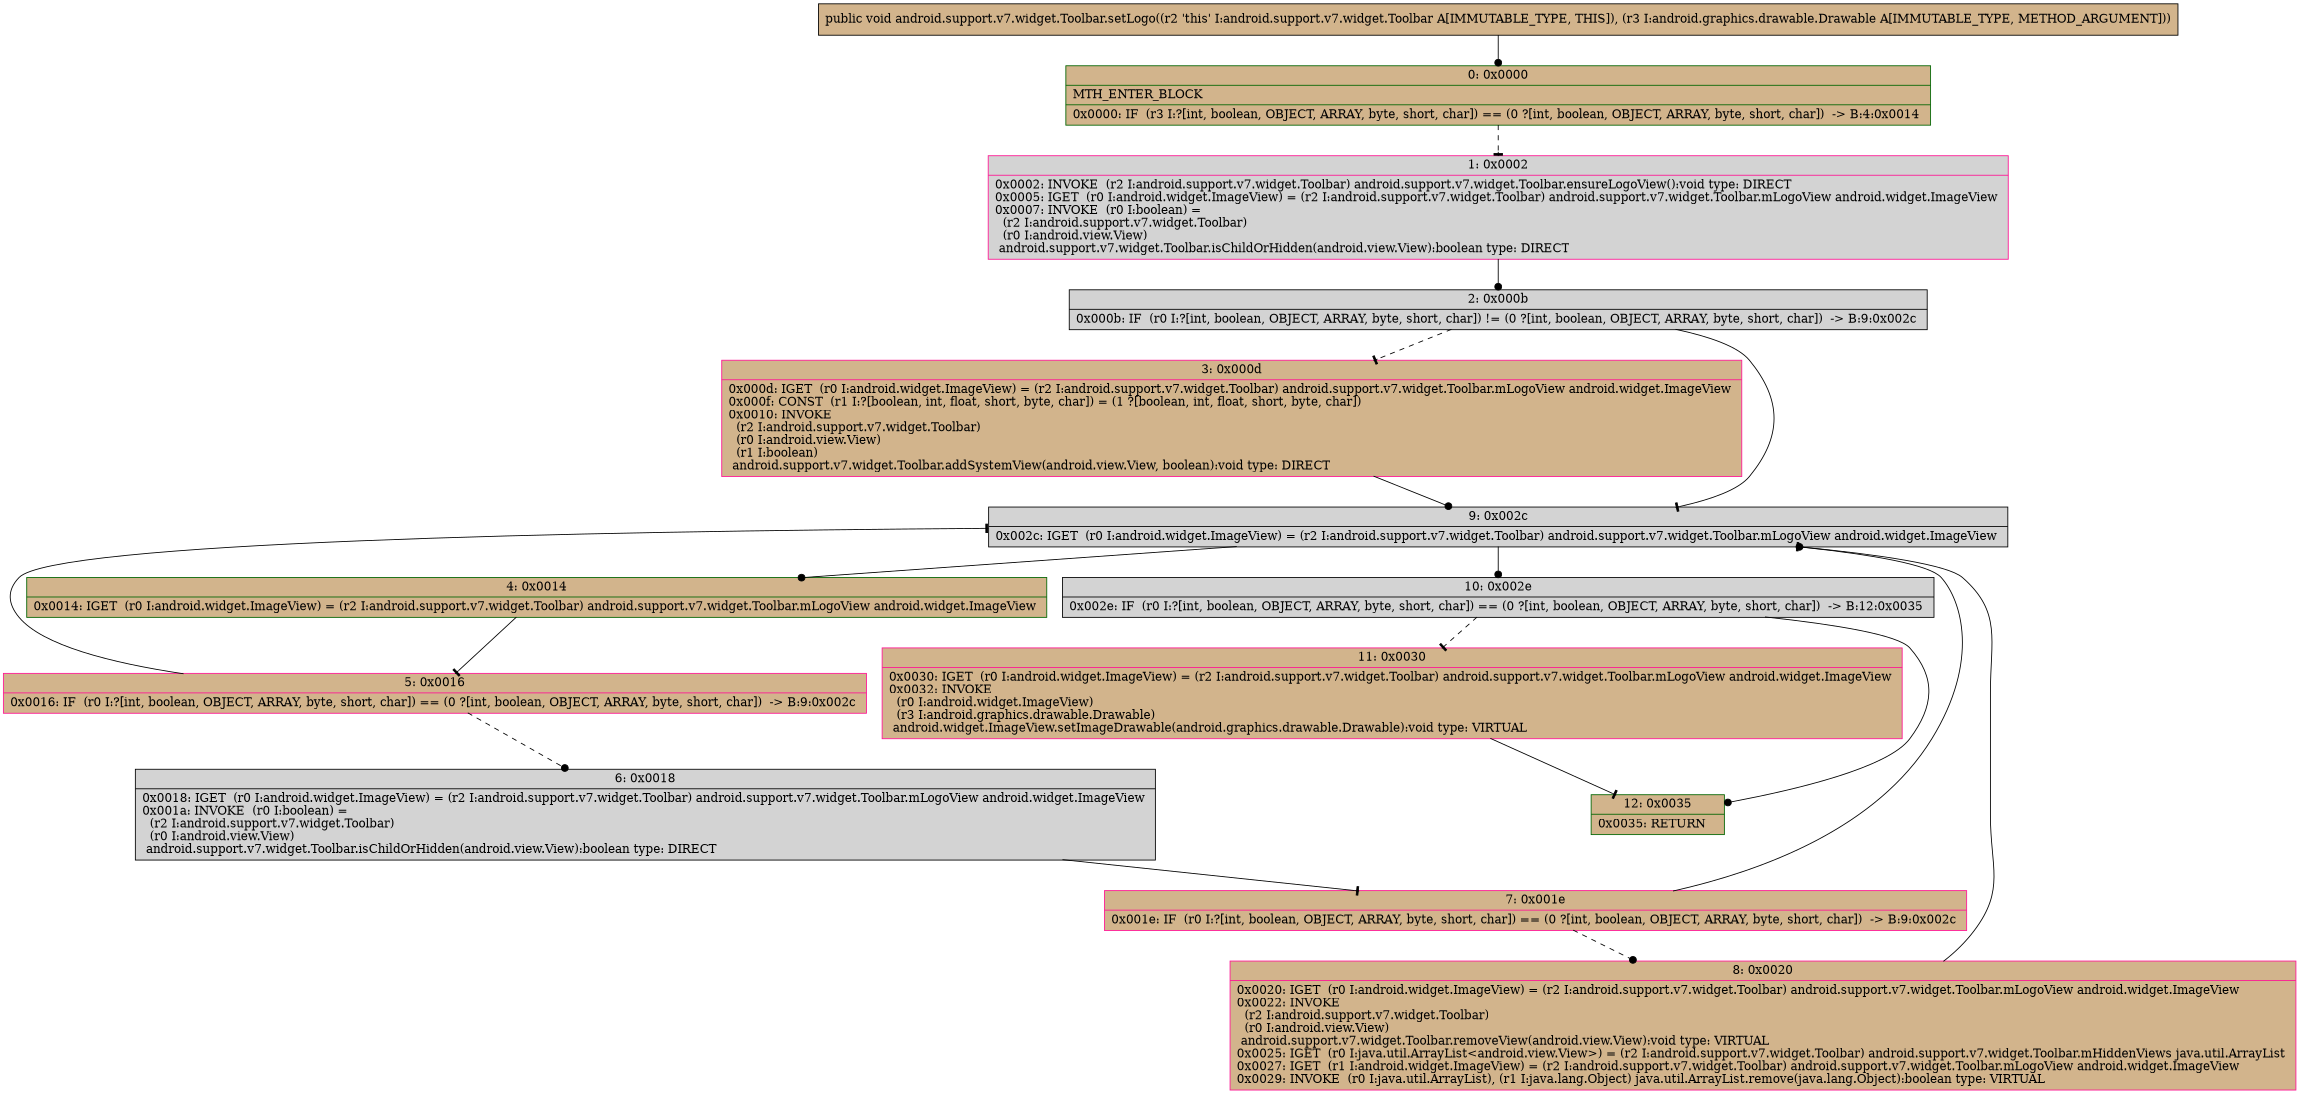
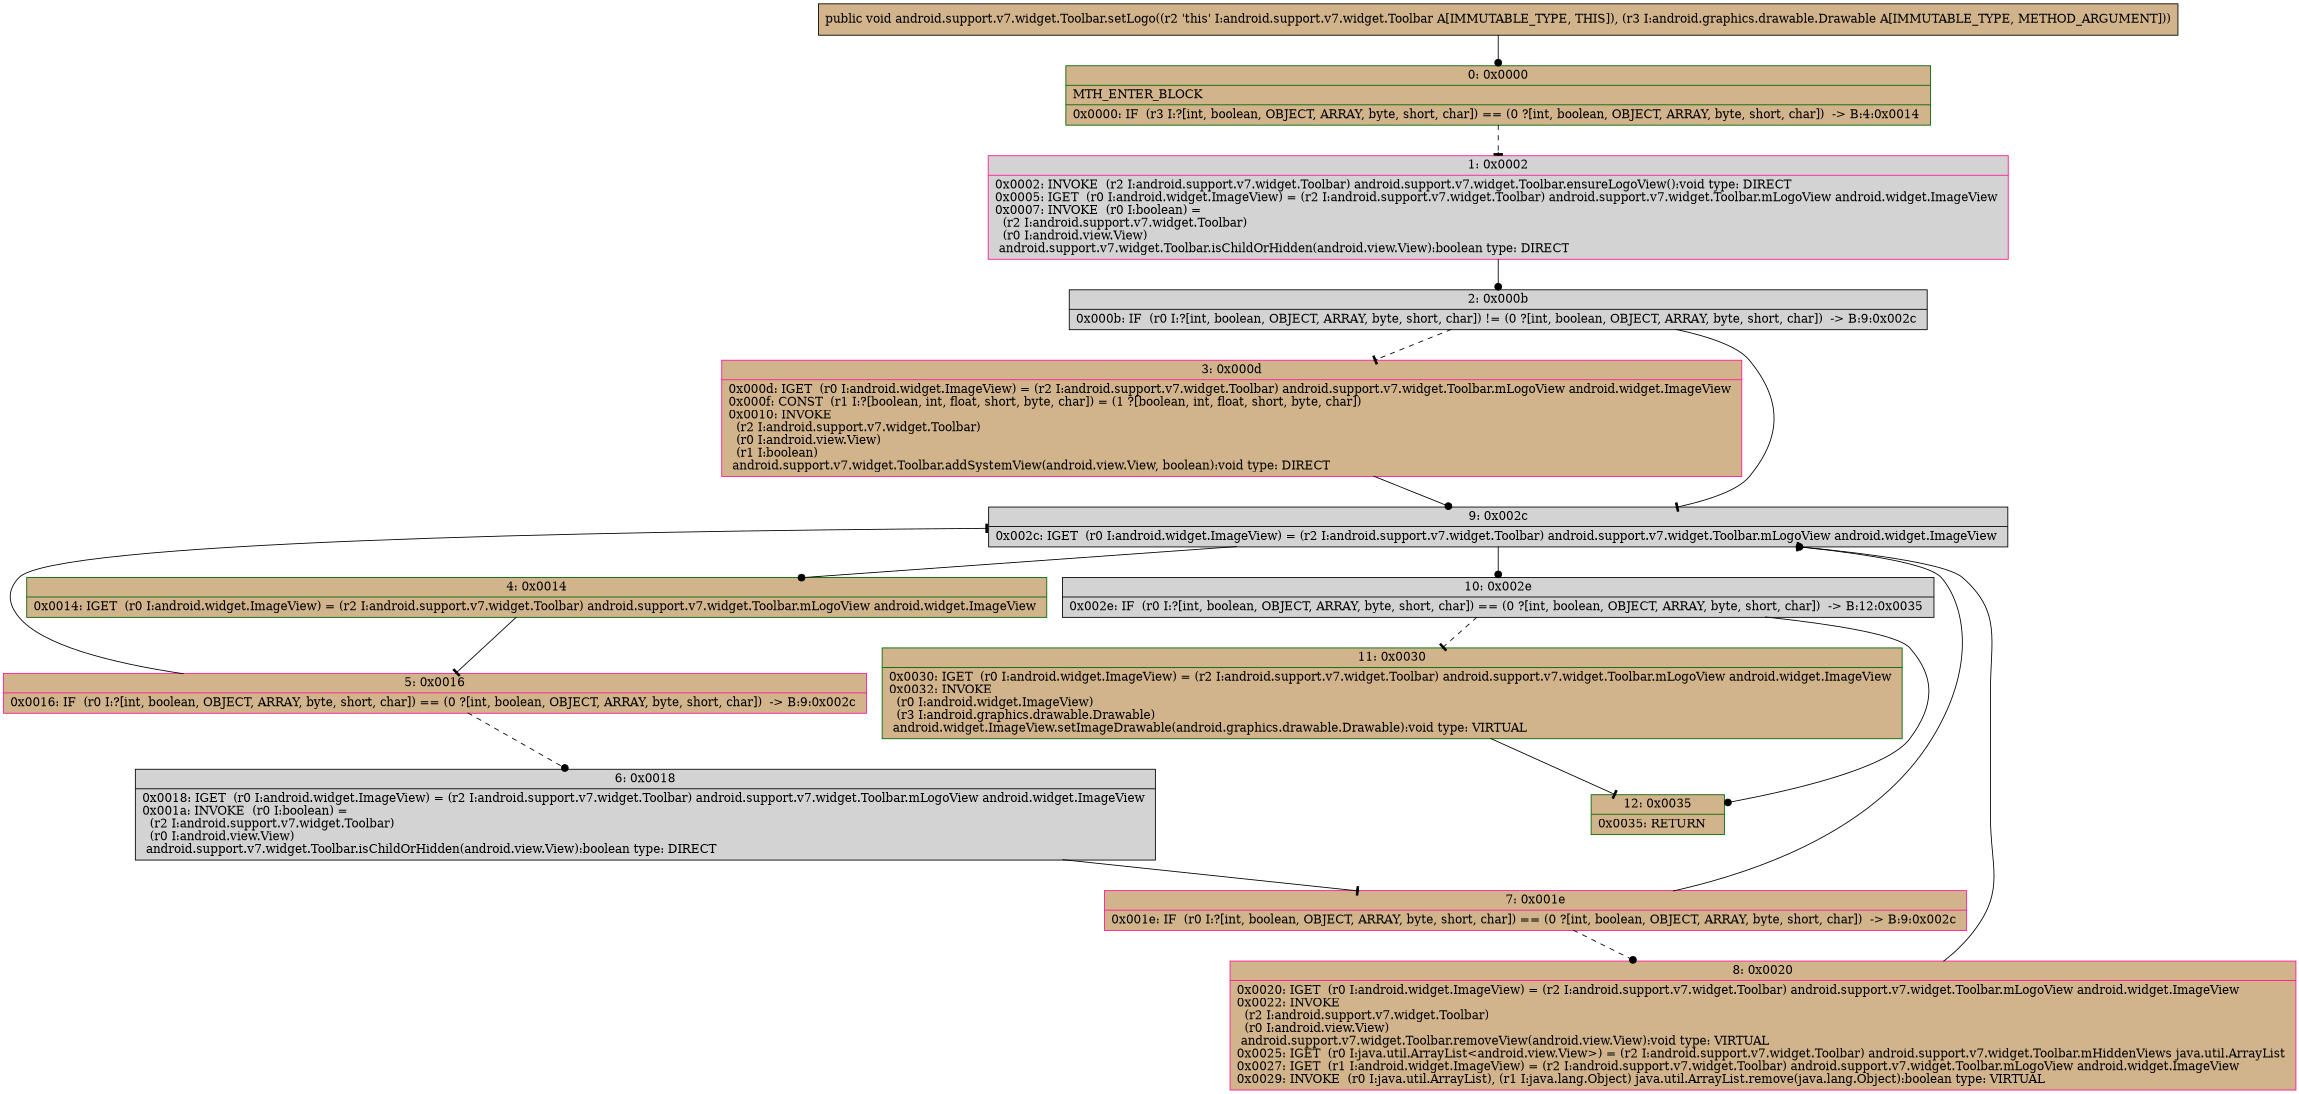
(1392, 693) -> (1392, 693)
